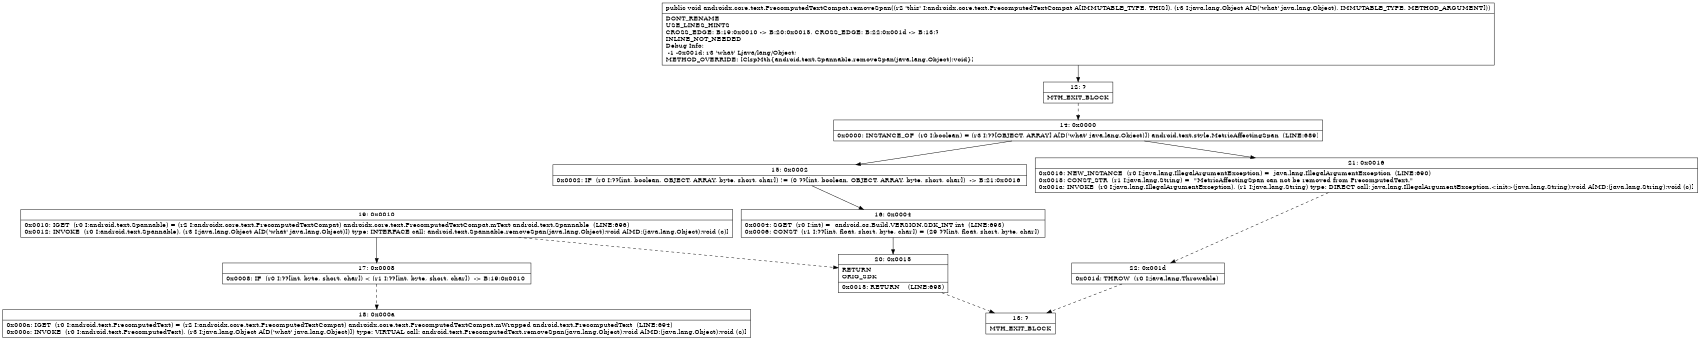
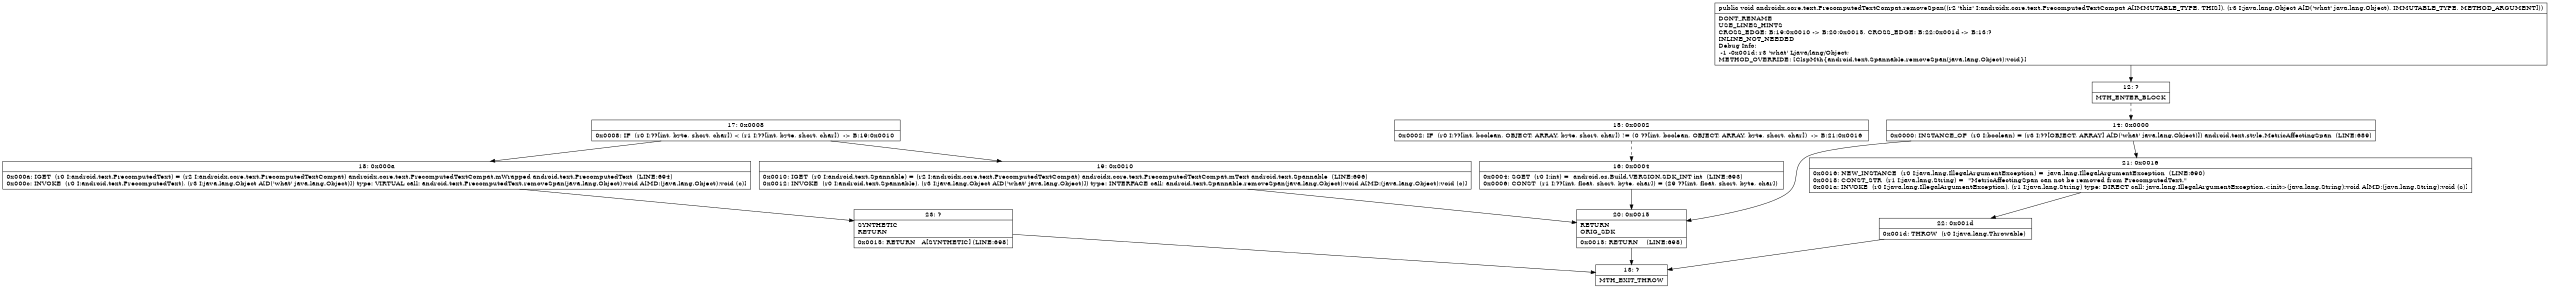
(1078, 98) -> (2131, 98)
(936, 153) -> (1797, 172)
(836, 197) -> (1632, 149)
(1252, 227) -> (2038, 205)
none -> (933, 229)
(377, 248) -> (914, 151)
(676, 252) -> (1410, 206)
(377, 294) -> (578, 151)
(1087, 298) -> (1778, 254)
(966, 302) -> (1632, 254)
(1021, 329) -> (1632, 280)
